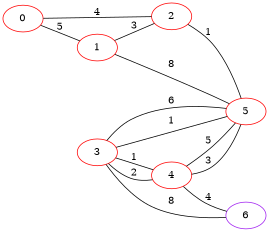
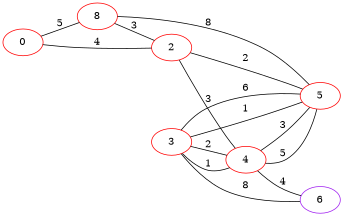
(209, 32) -> (246, 58)
(97, 48) -> (97, 16)
none -> (204, 103)
